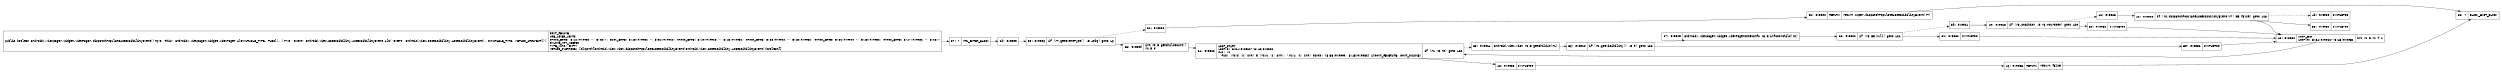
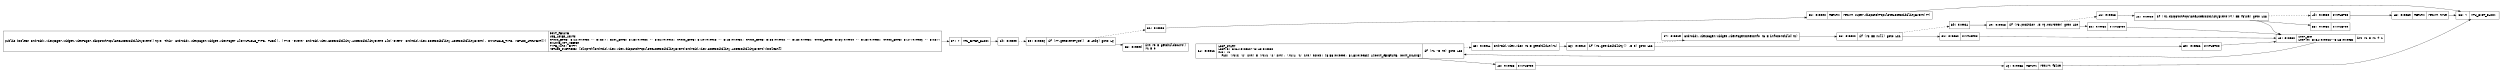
none -> (2420, 15)
(2484, 15) -> (2483, 15)
(1191, 48) -> none
